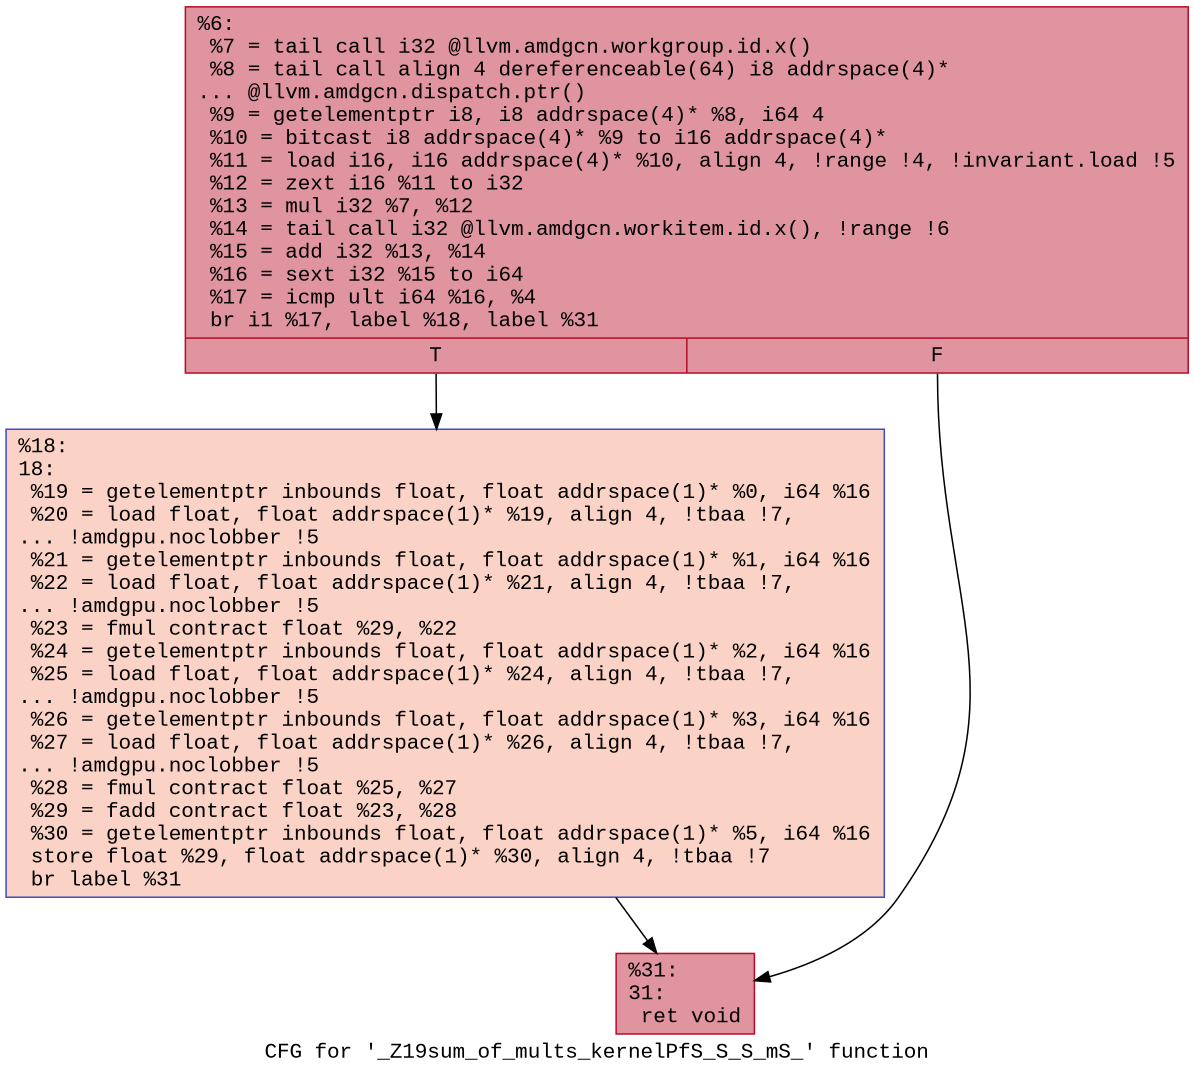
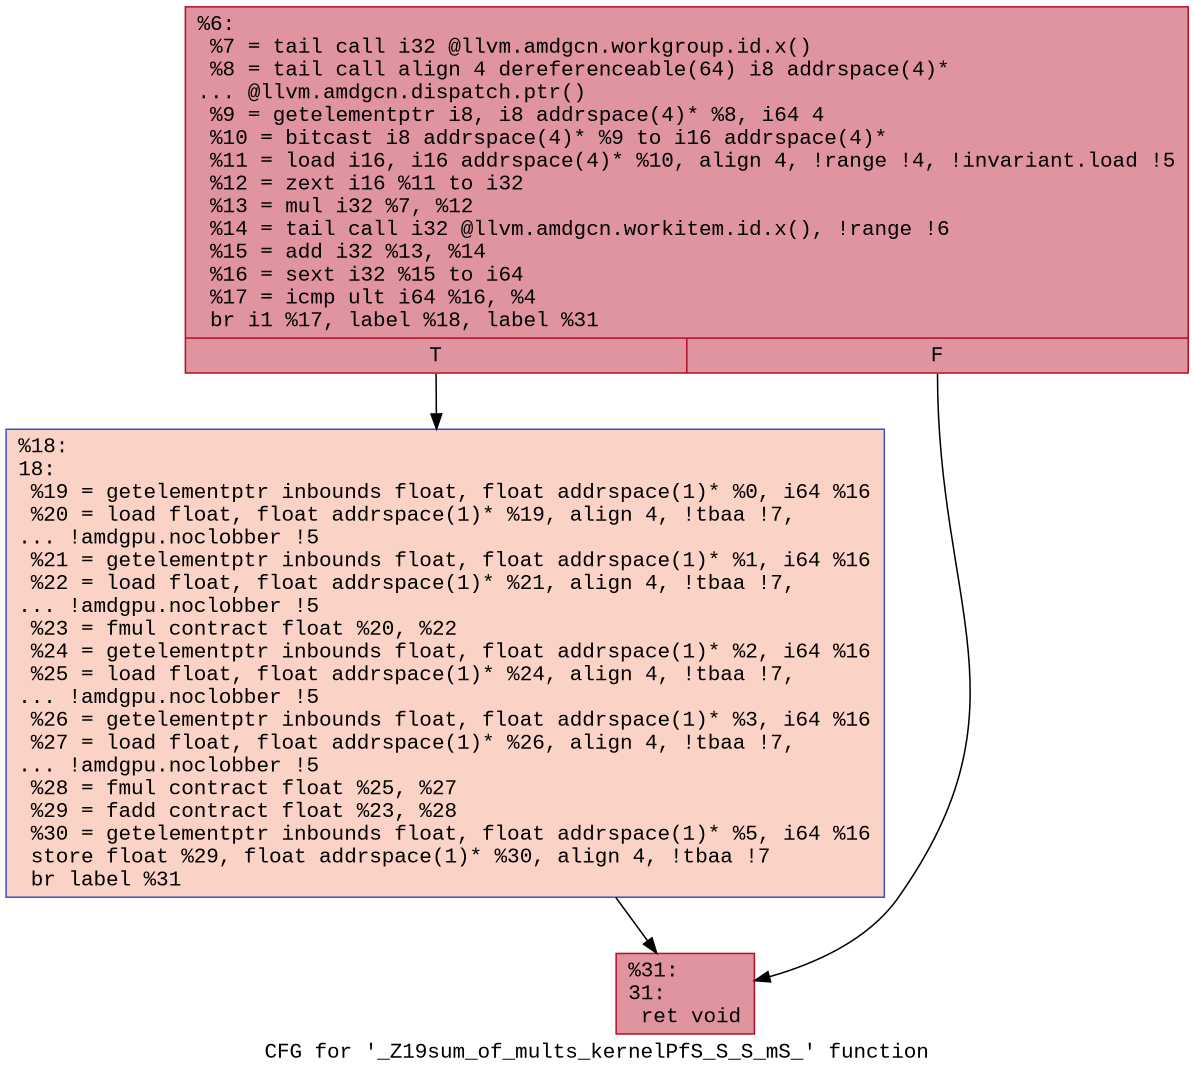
(238, 628) -> (238, 628)
